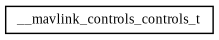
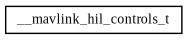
(109, 20) -> (94, 20)
